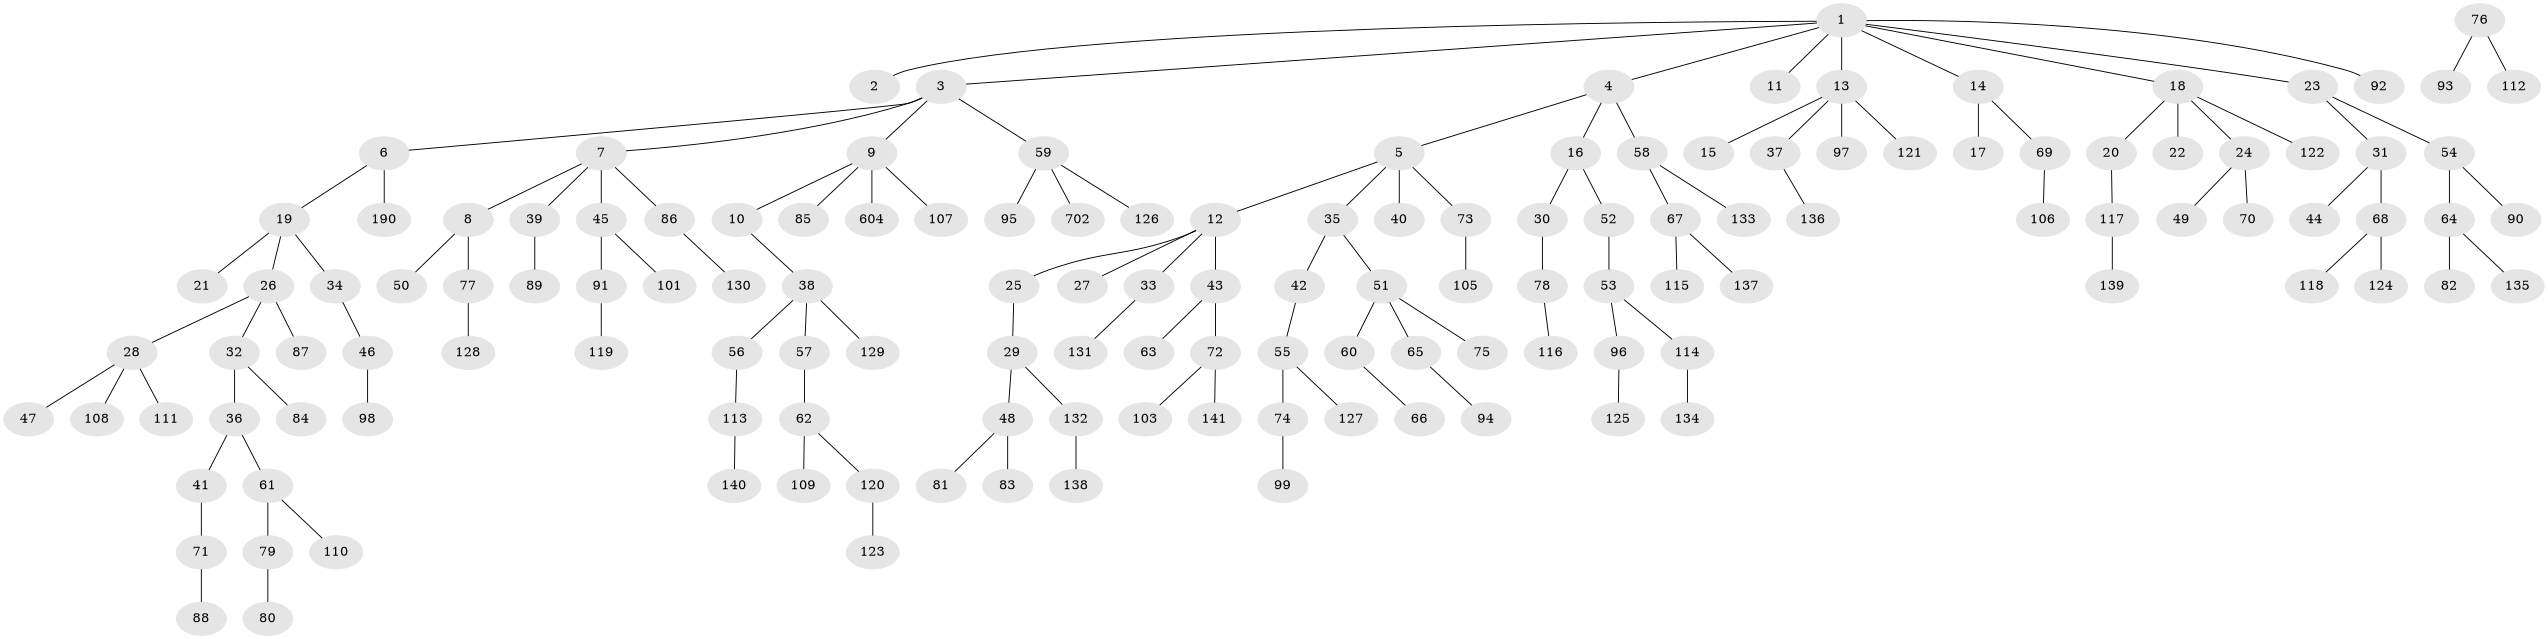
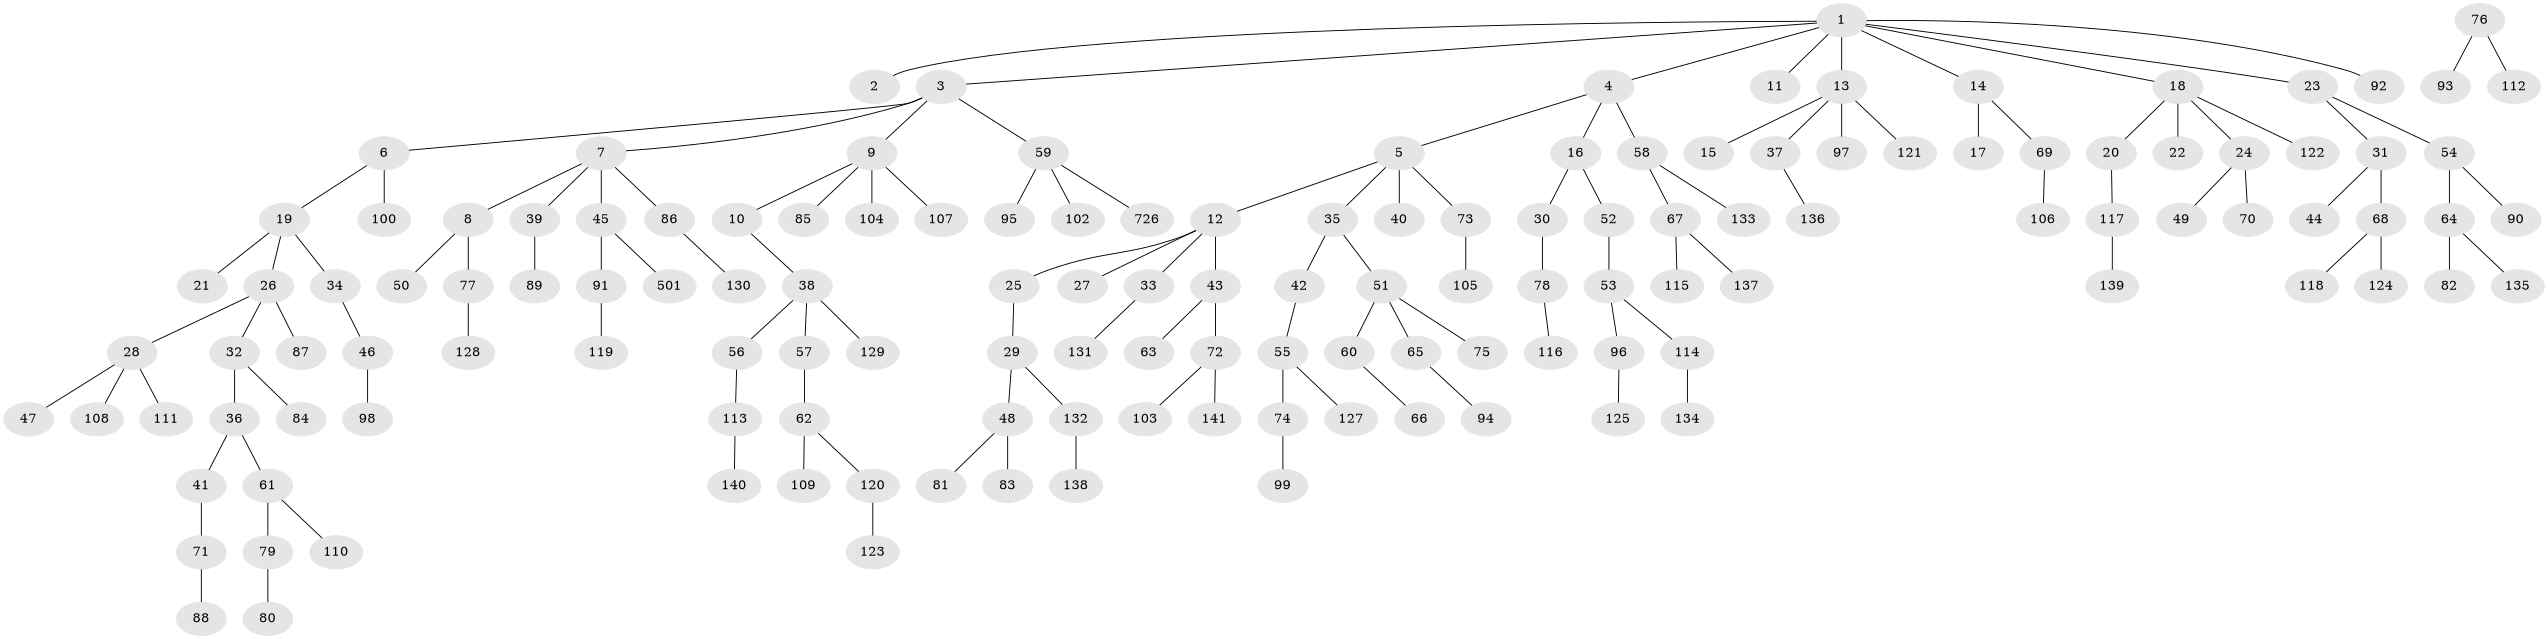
(384, 220) -> (384, 220)
(872, 220) -> (872, 220)
(1078, 220) -> (1078, 220)
(1147, 220) -> (1147, 220)
(670, 286) -> (670, 286)
